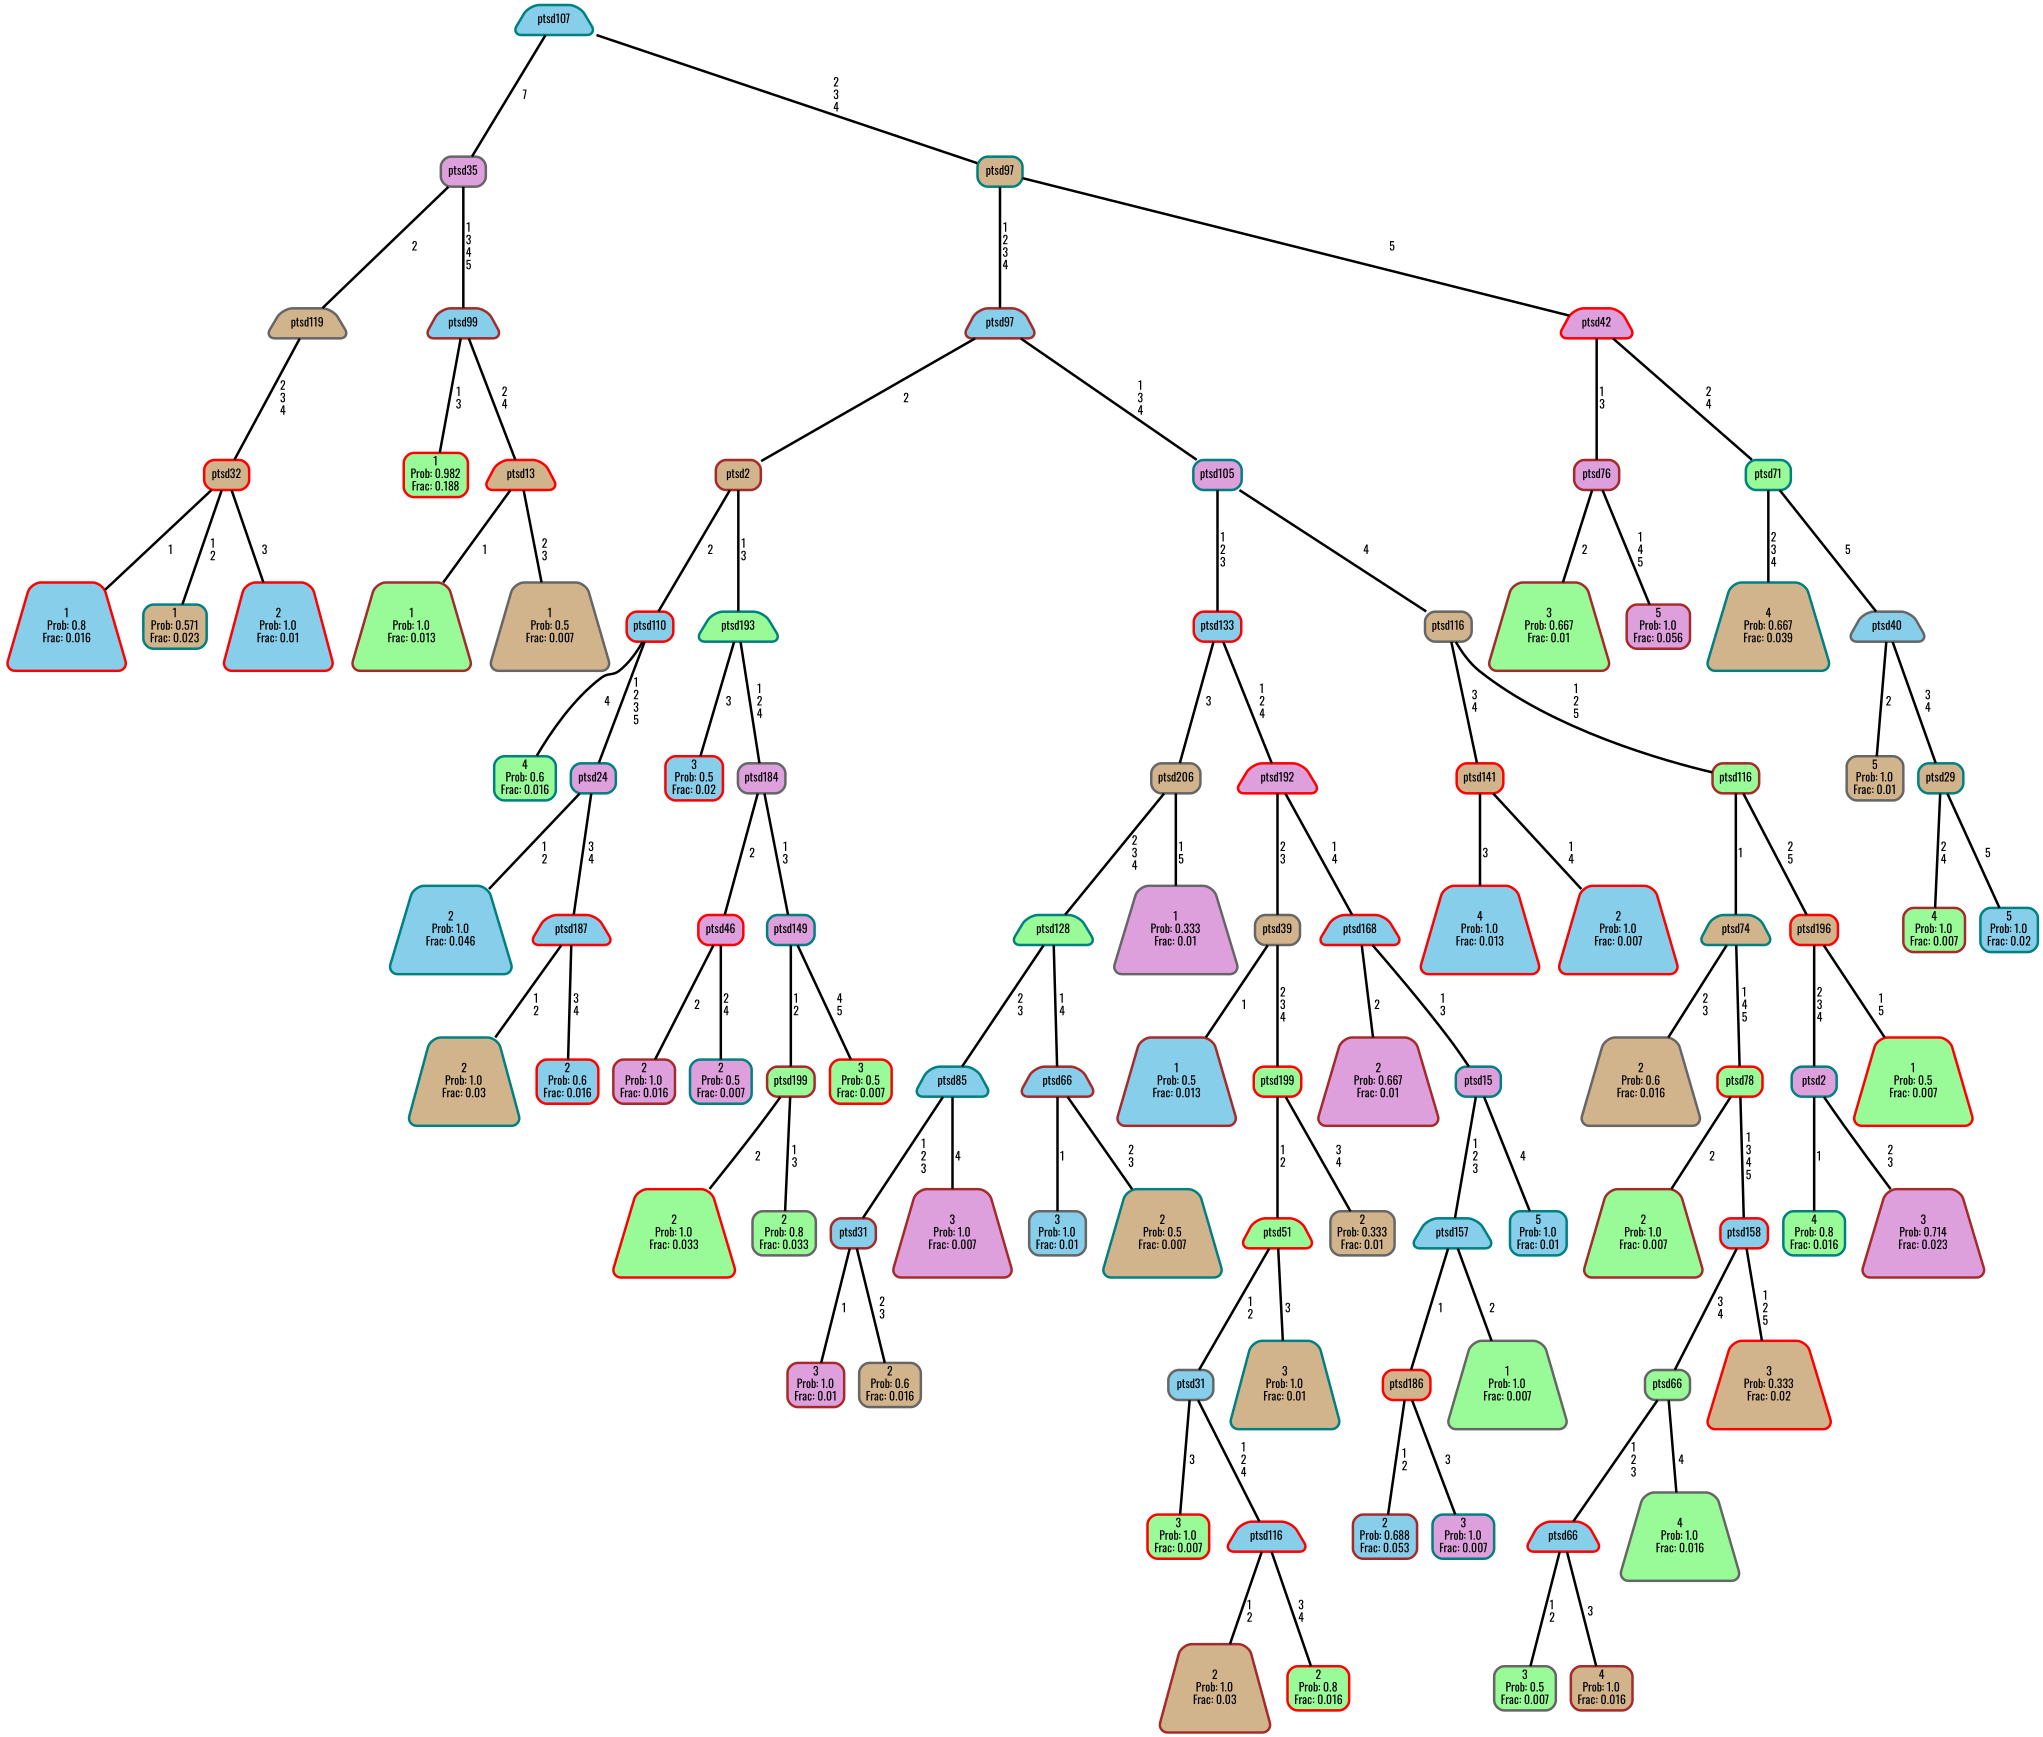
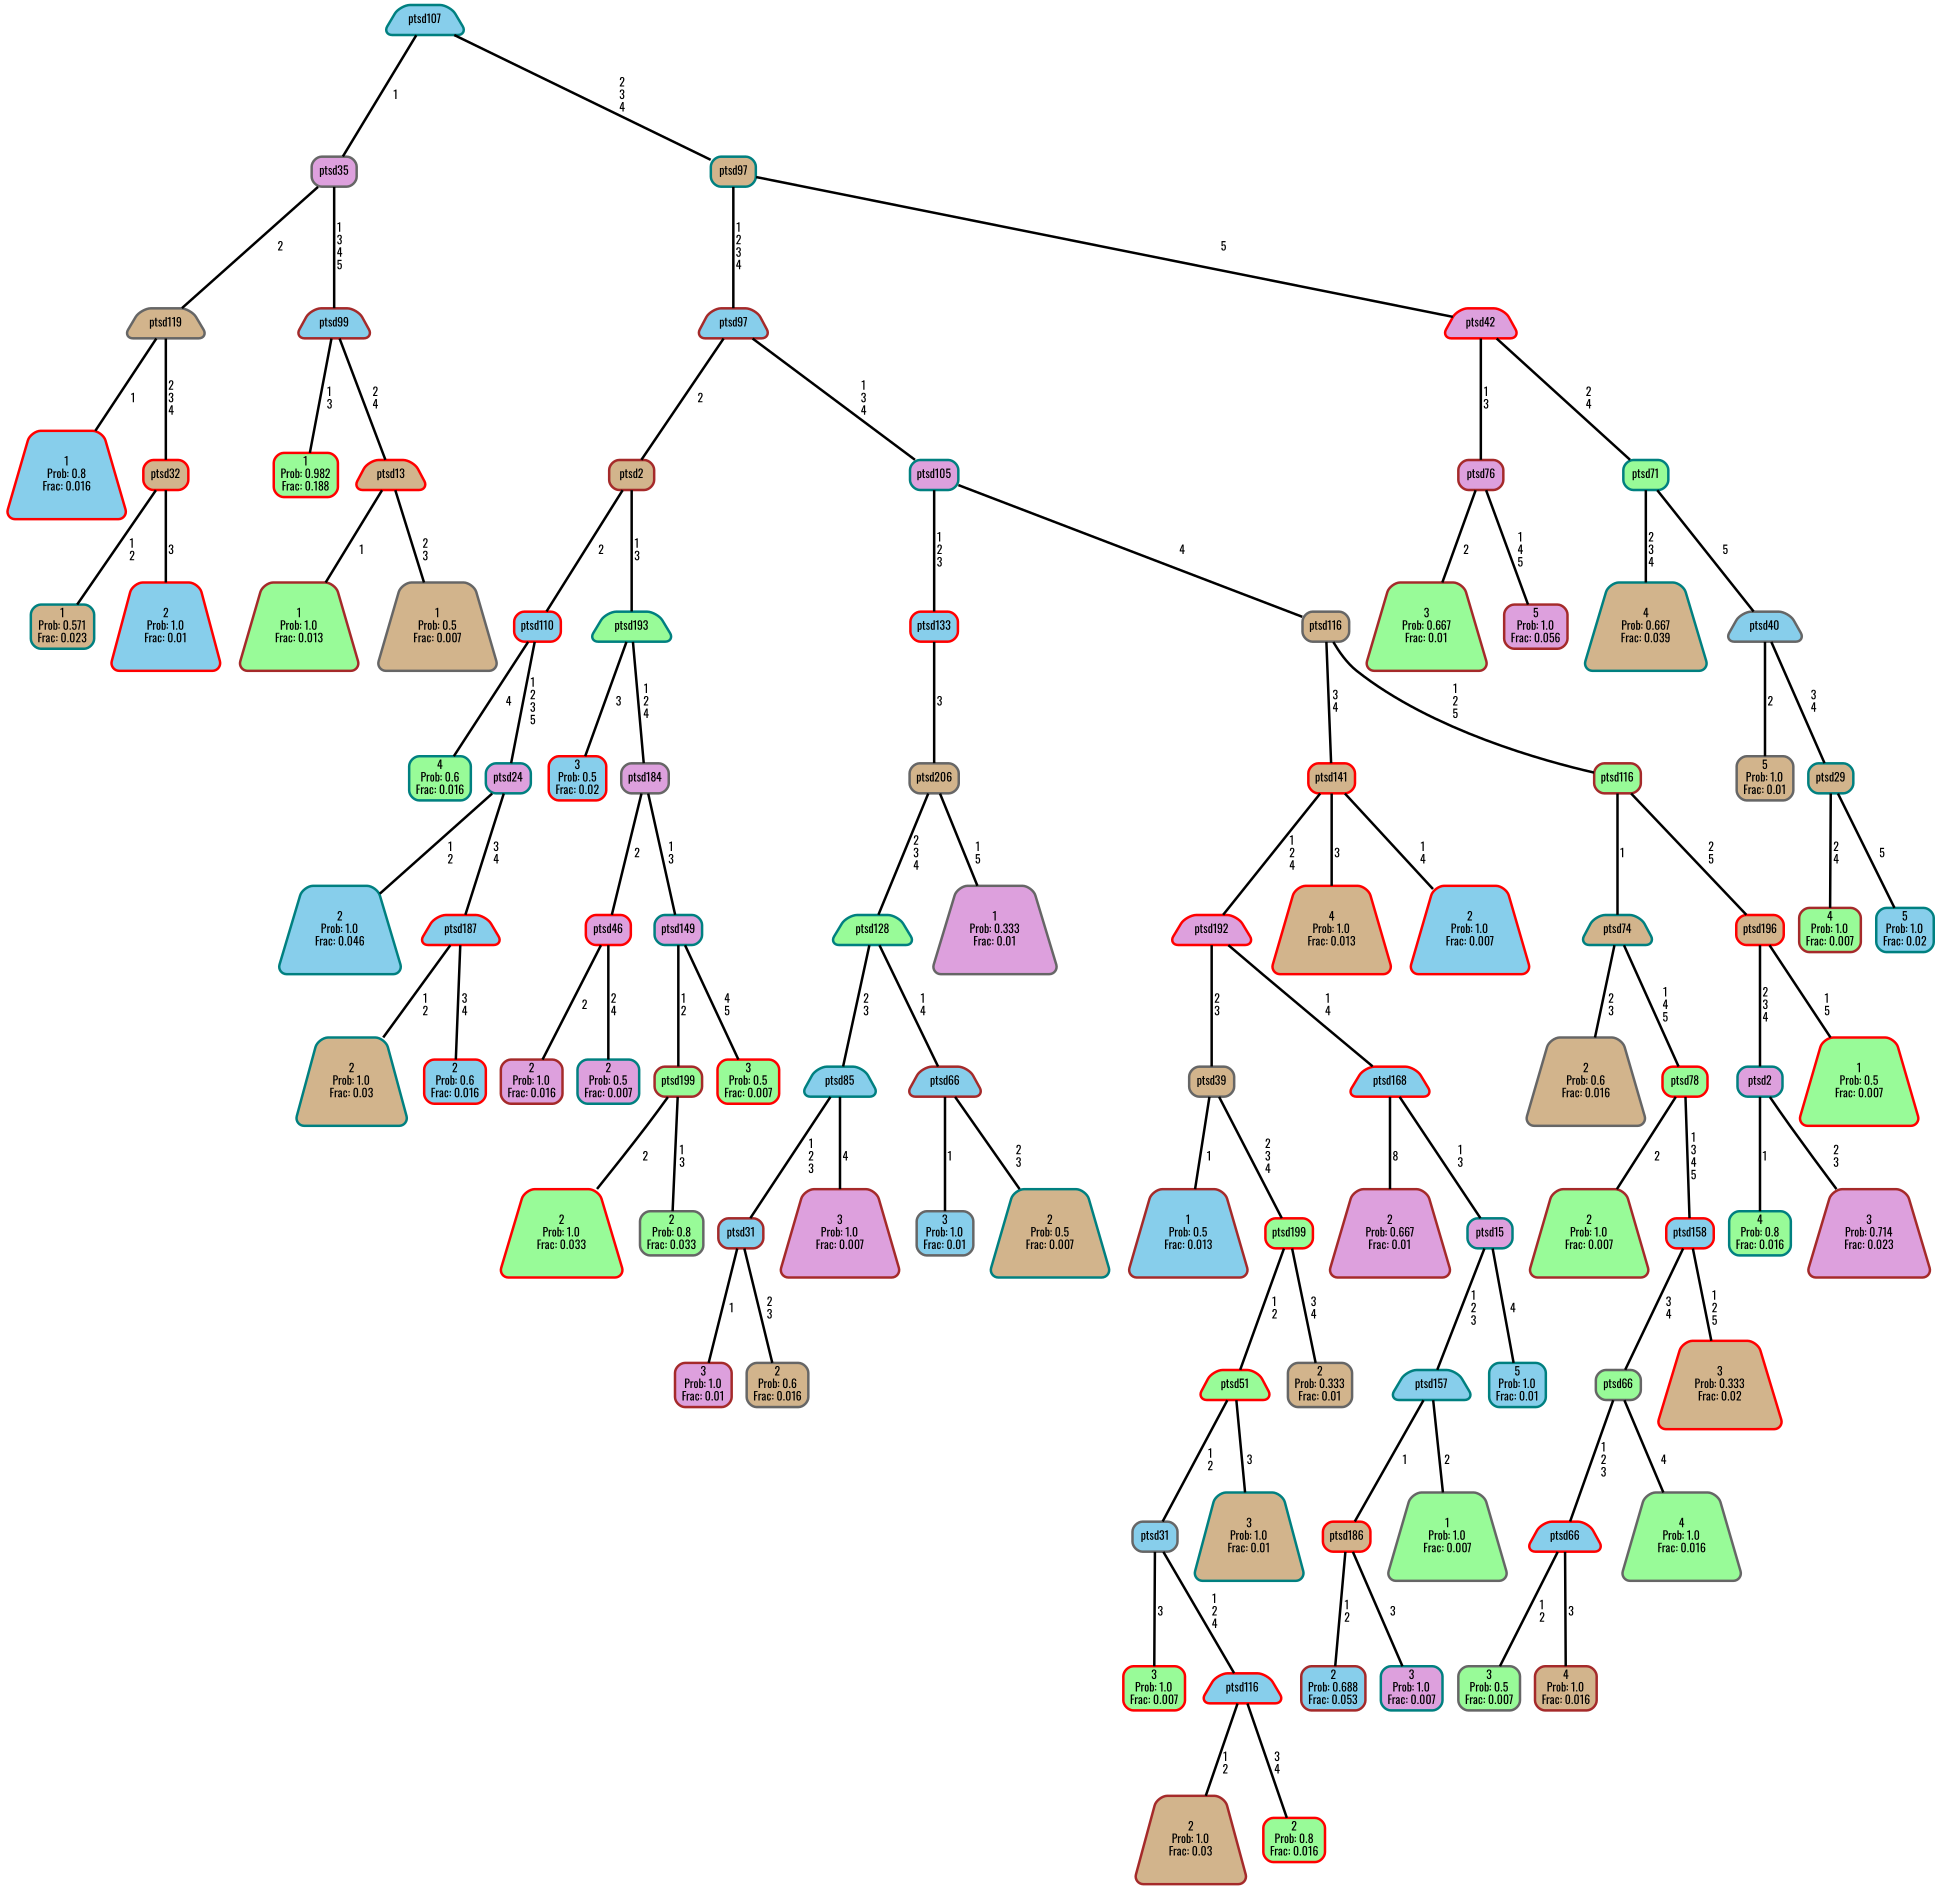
(524, 96) -> (395, 96)
(158, 540) -> (126, 385)
(1248, 703) -> (1272, 854)
(1480, 930) -> (1332, 930)
(1376, 1006) -> (1394, 1158)
